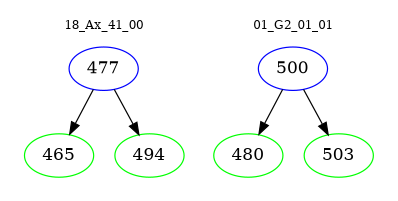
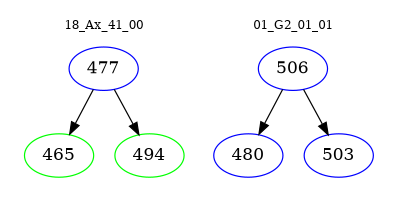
(293, 69) -> (293, 69)
(248, 156) -> (248, 156)
(339, 156) -> (339, 156)
